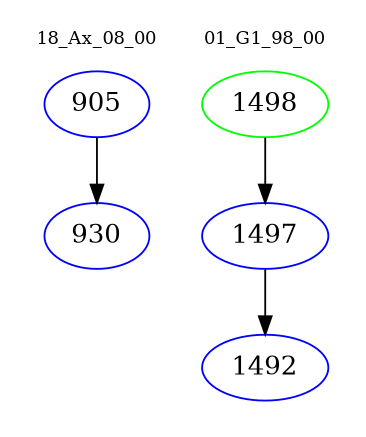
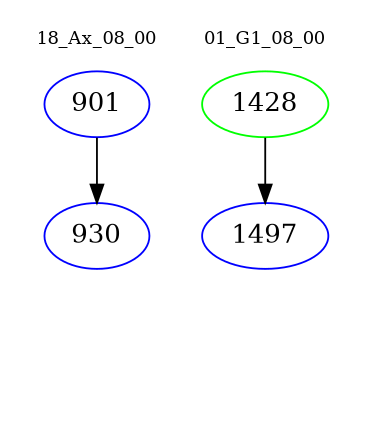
(265, 39) -> (265, 39)
(97, 104) -> (97, 104)
(265, 104) -> (265, 104)
(265, 368) -> none
